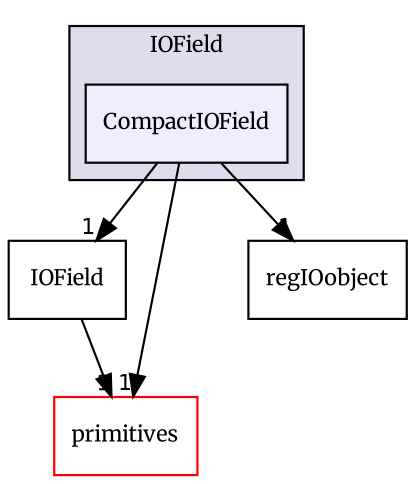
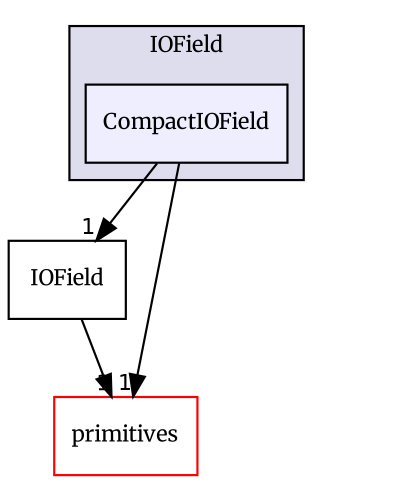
(328, 280) -> none
